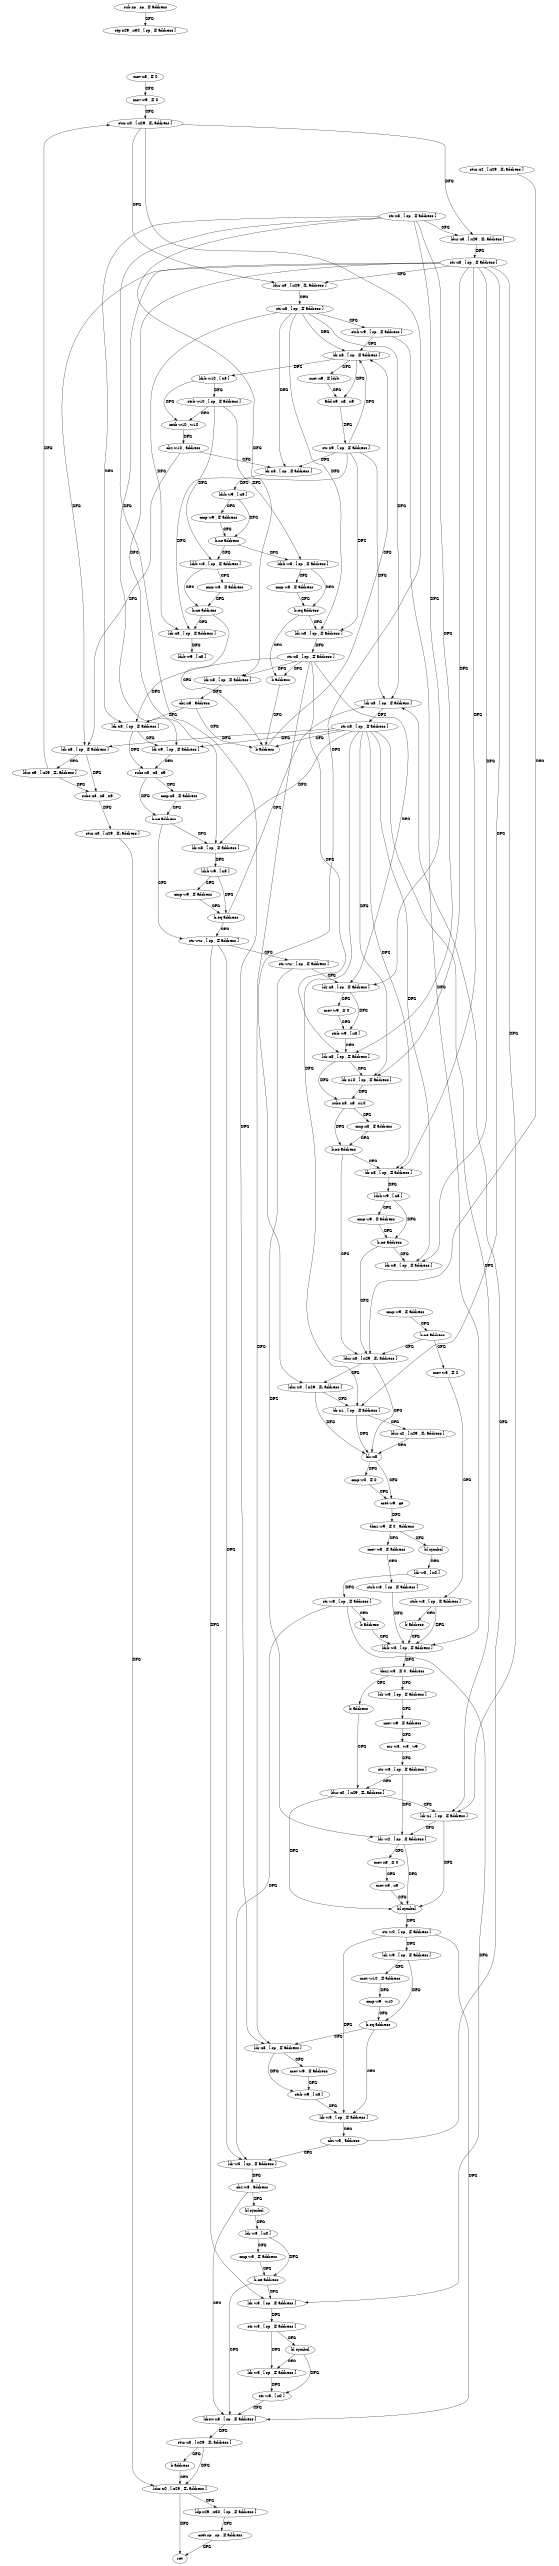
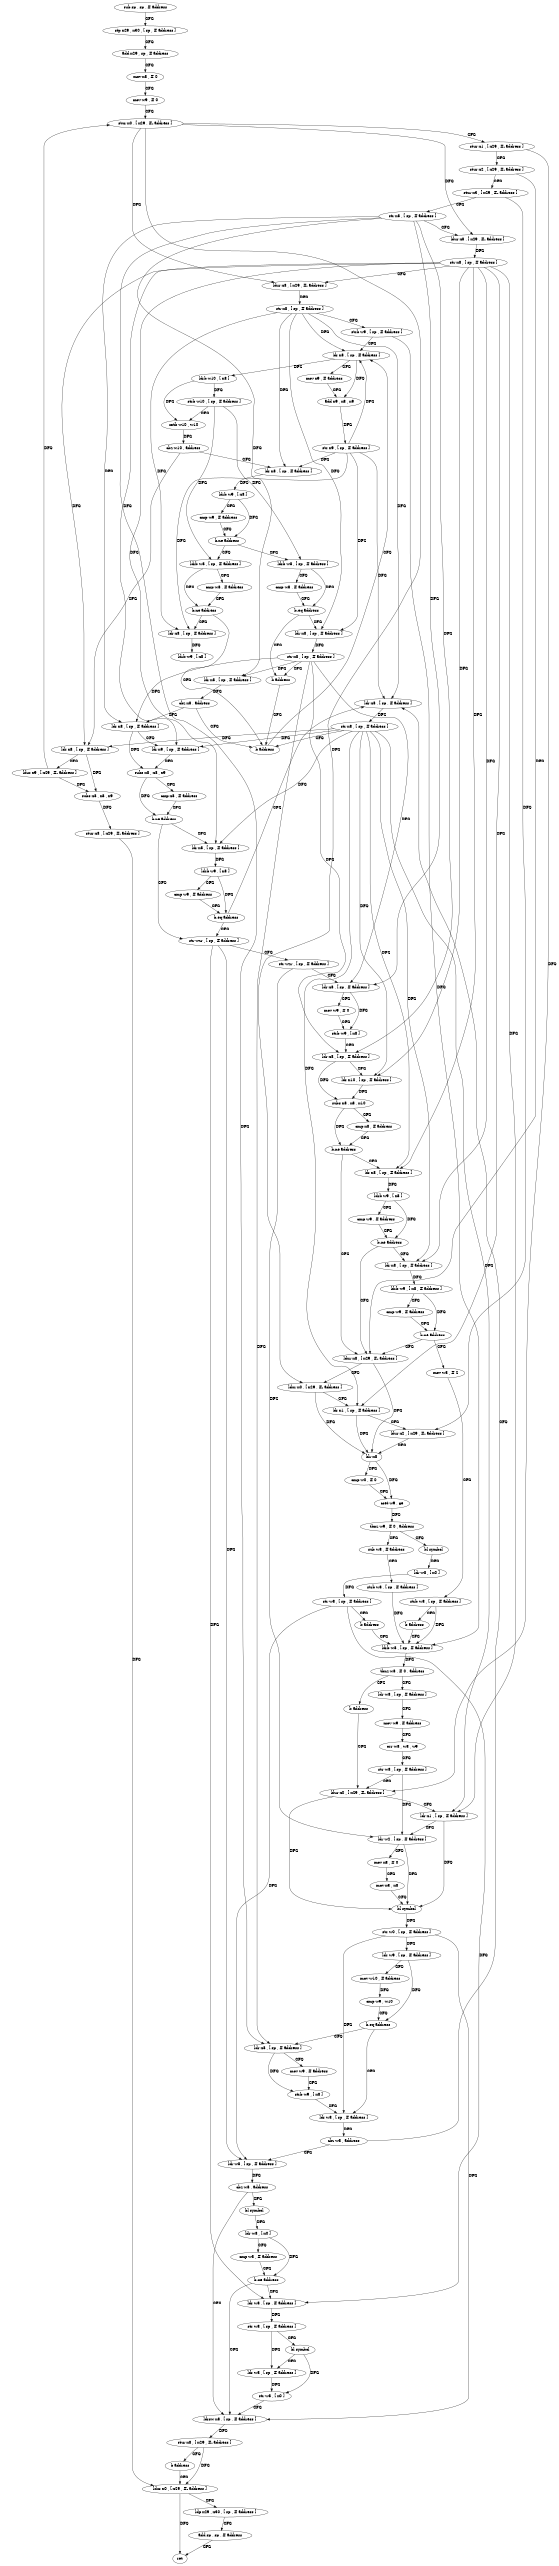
none -> (145, 54)
none -> (497, 147)
none -> (490, 193)
(324, 379) -> (324, 379)
none -> (416, 1289)
(393, 1480) -> (393, 1480)
(386, 1550) -> (386, 1550)
(220, 2535) -> (220, 2535)
